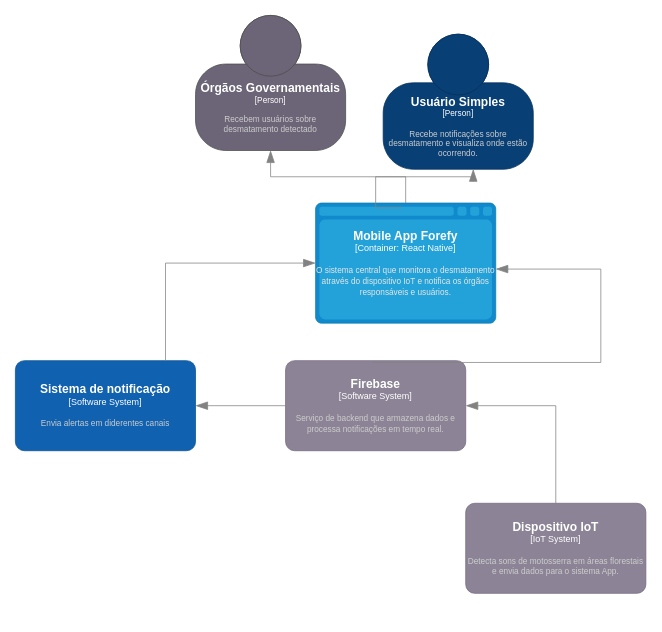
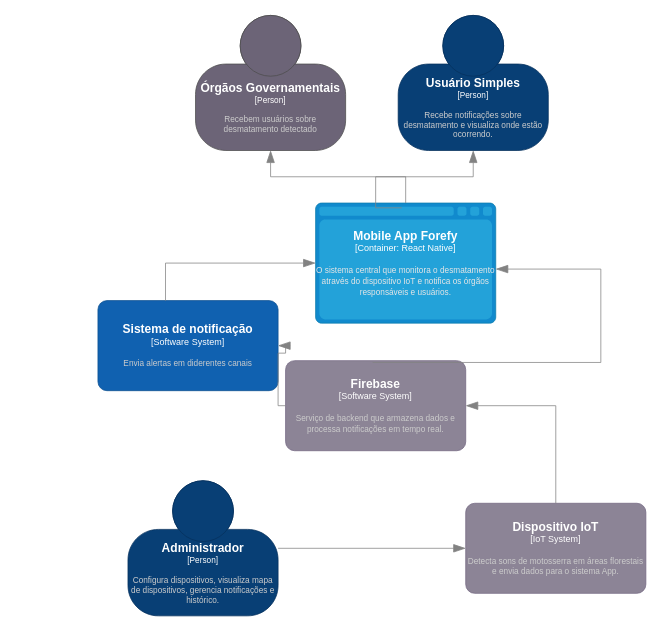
(458, 102) -> (473, 83)
(105, 405) -> (188, 345)
none -> (203, 548)
none -> (452, 548)
